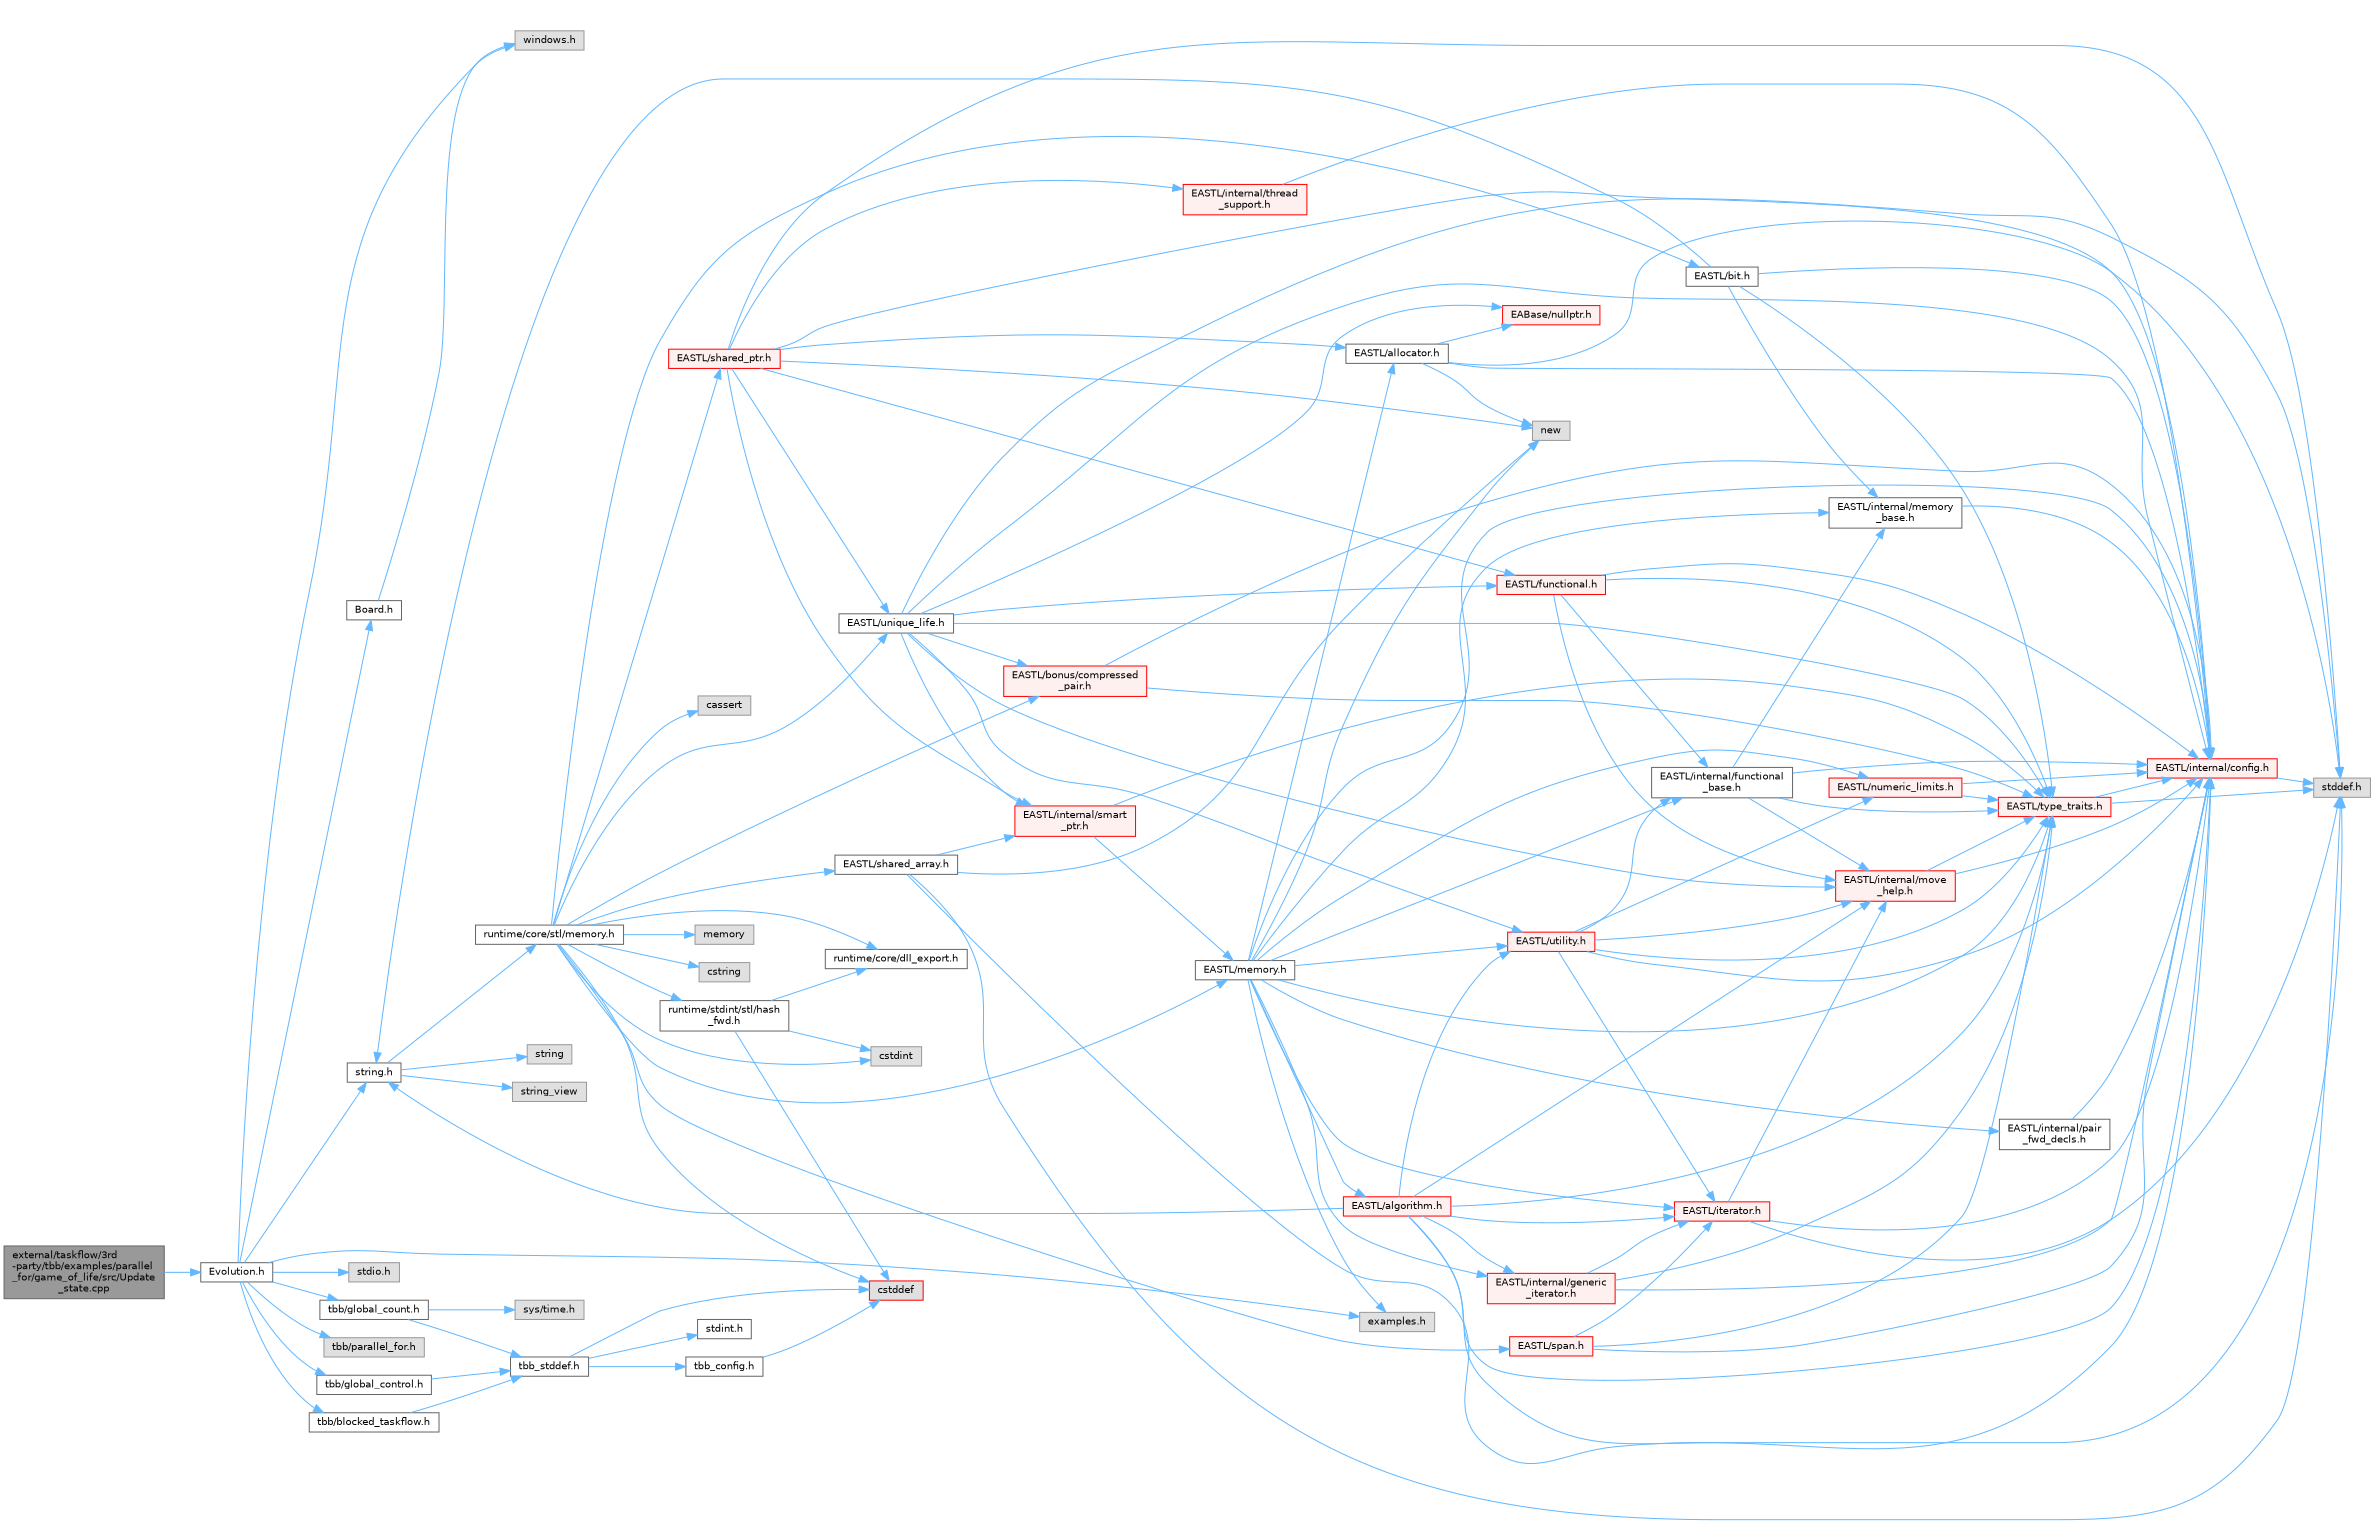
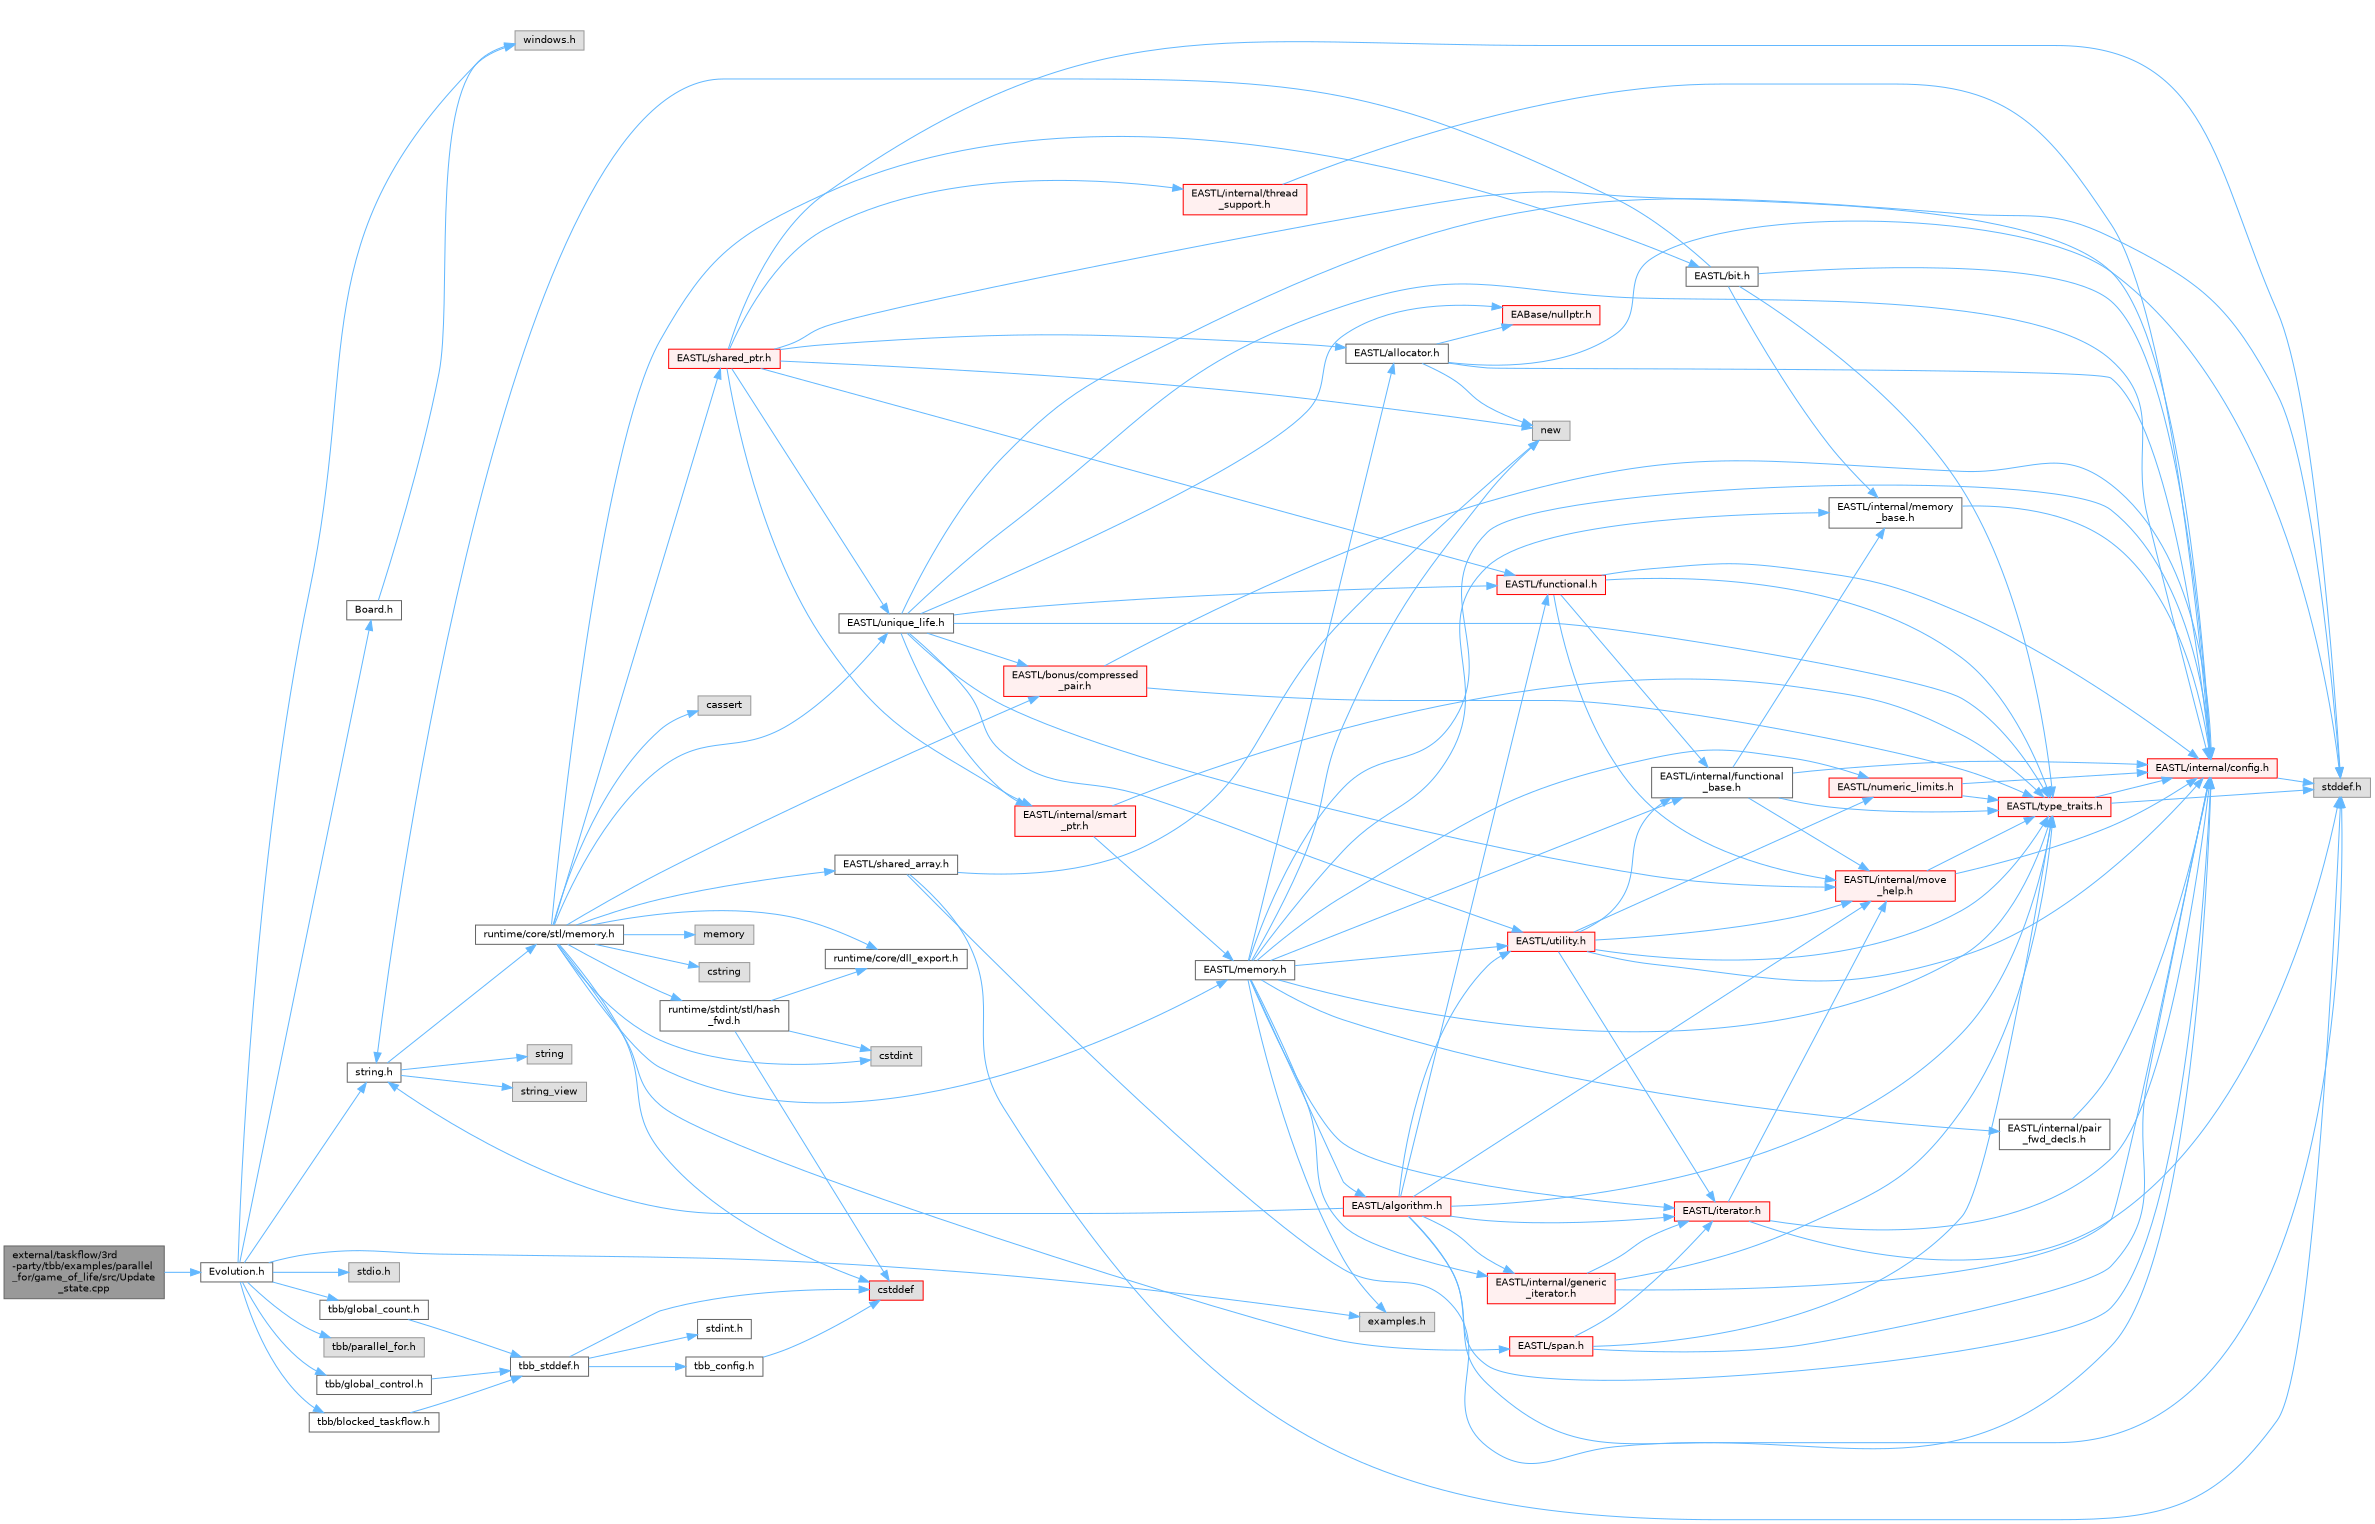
(971, 847) -> none
none -> (1473, 901)
(550, 1310) -> none
